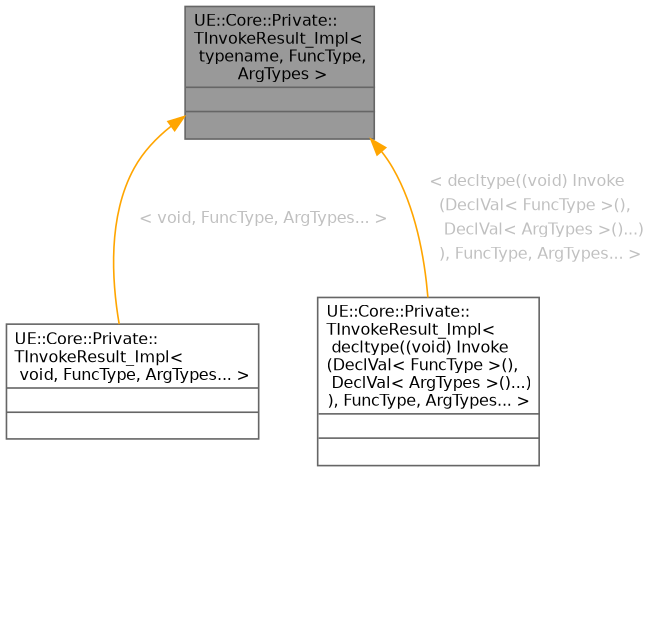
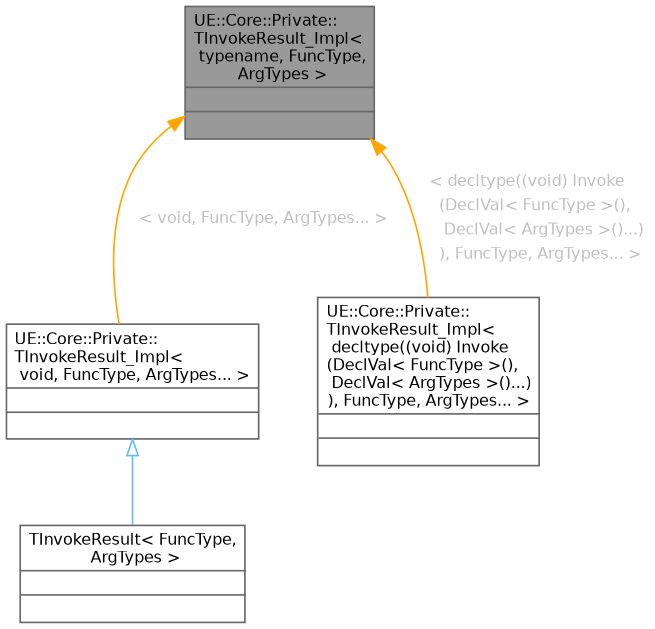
none -> (133, 574)
